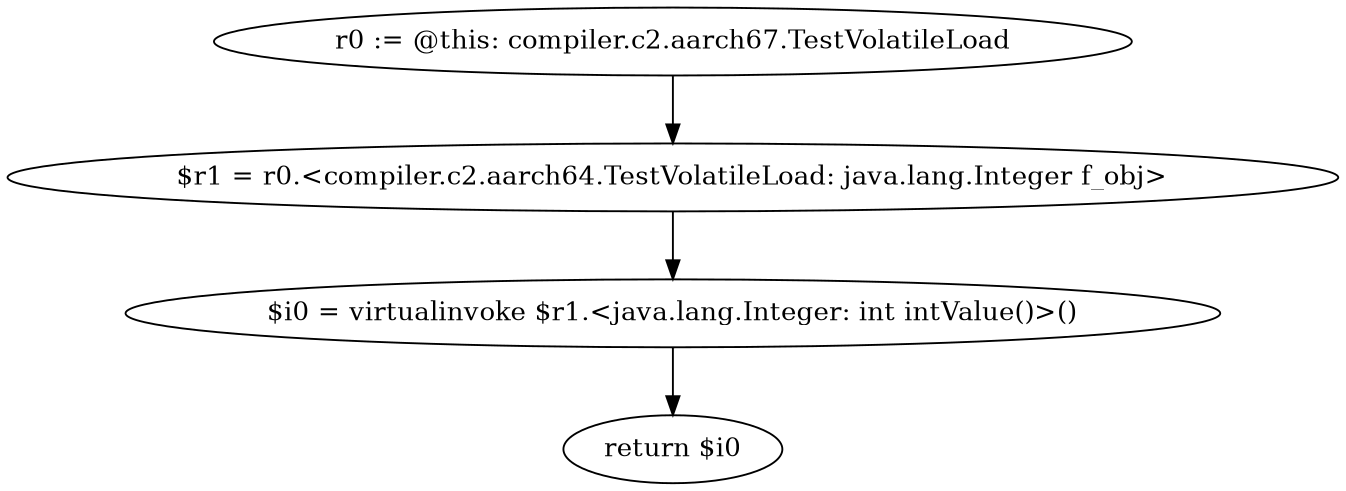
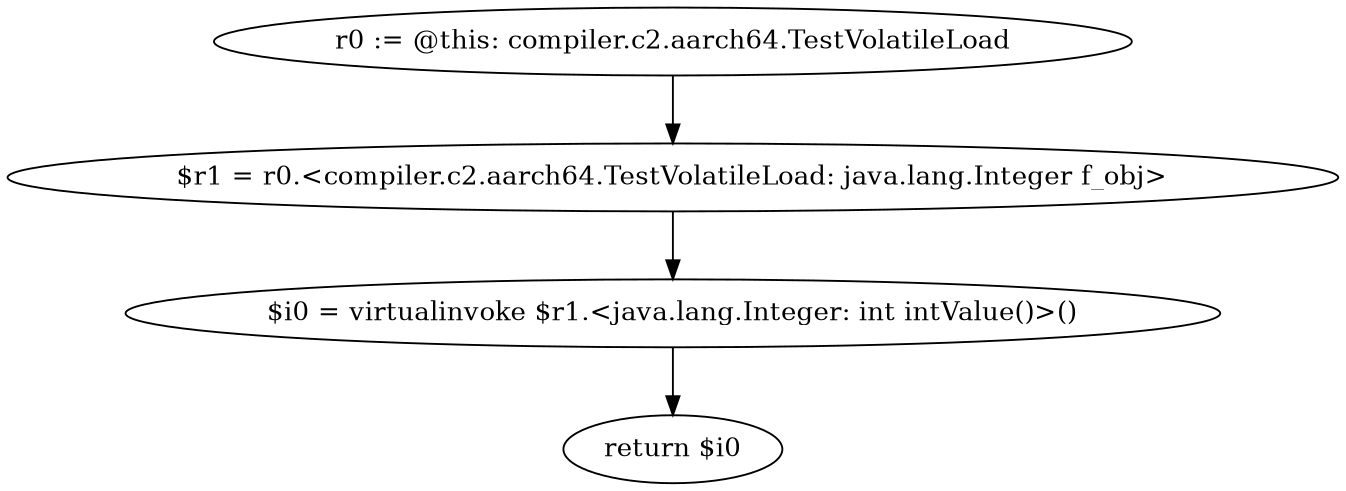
(673, 42) -> (673, 42)
